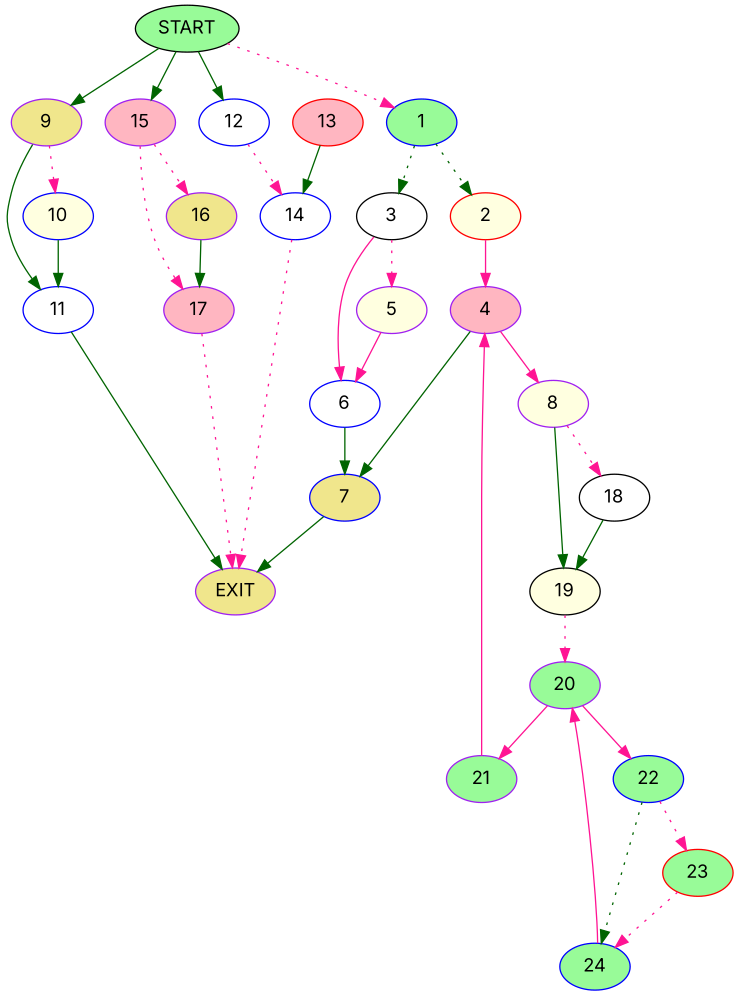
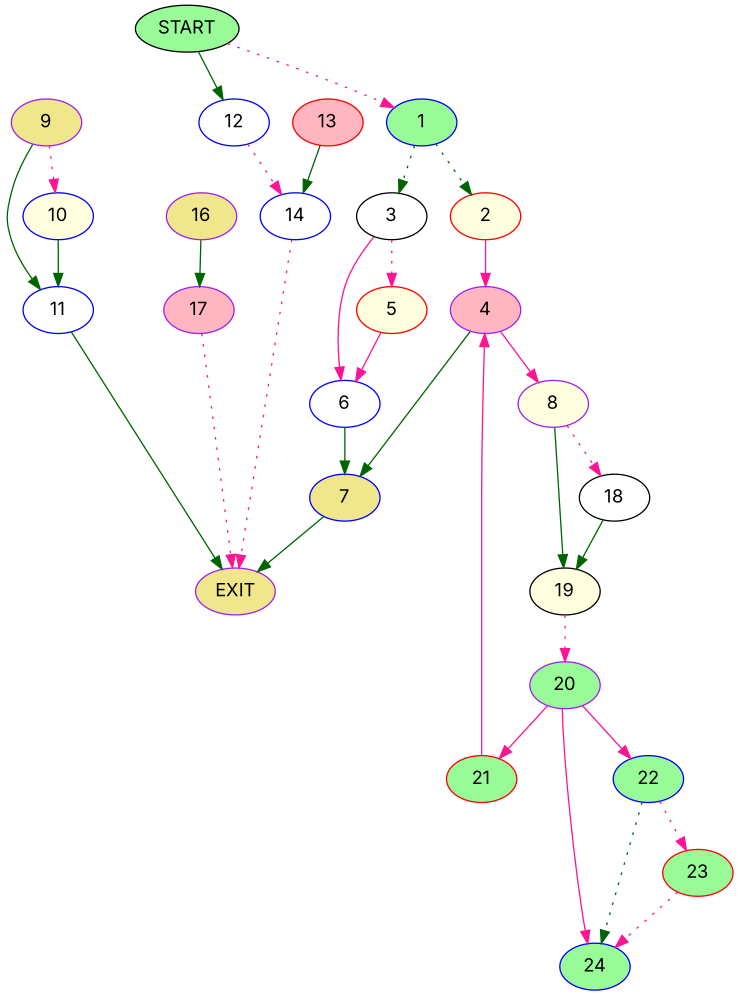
(120, 73) -> none
(140, 122) -> none
(392, 310) -> (392, 310)
(482, 779) -> (482, 779)
(589, 832) -> (571, 820)
